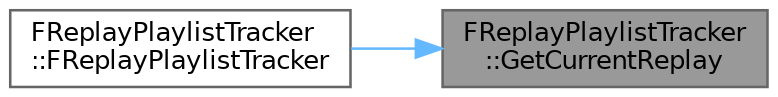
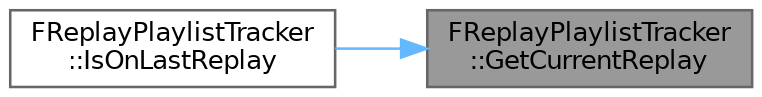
(180, 49) -> (173, 49)
